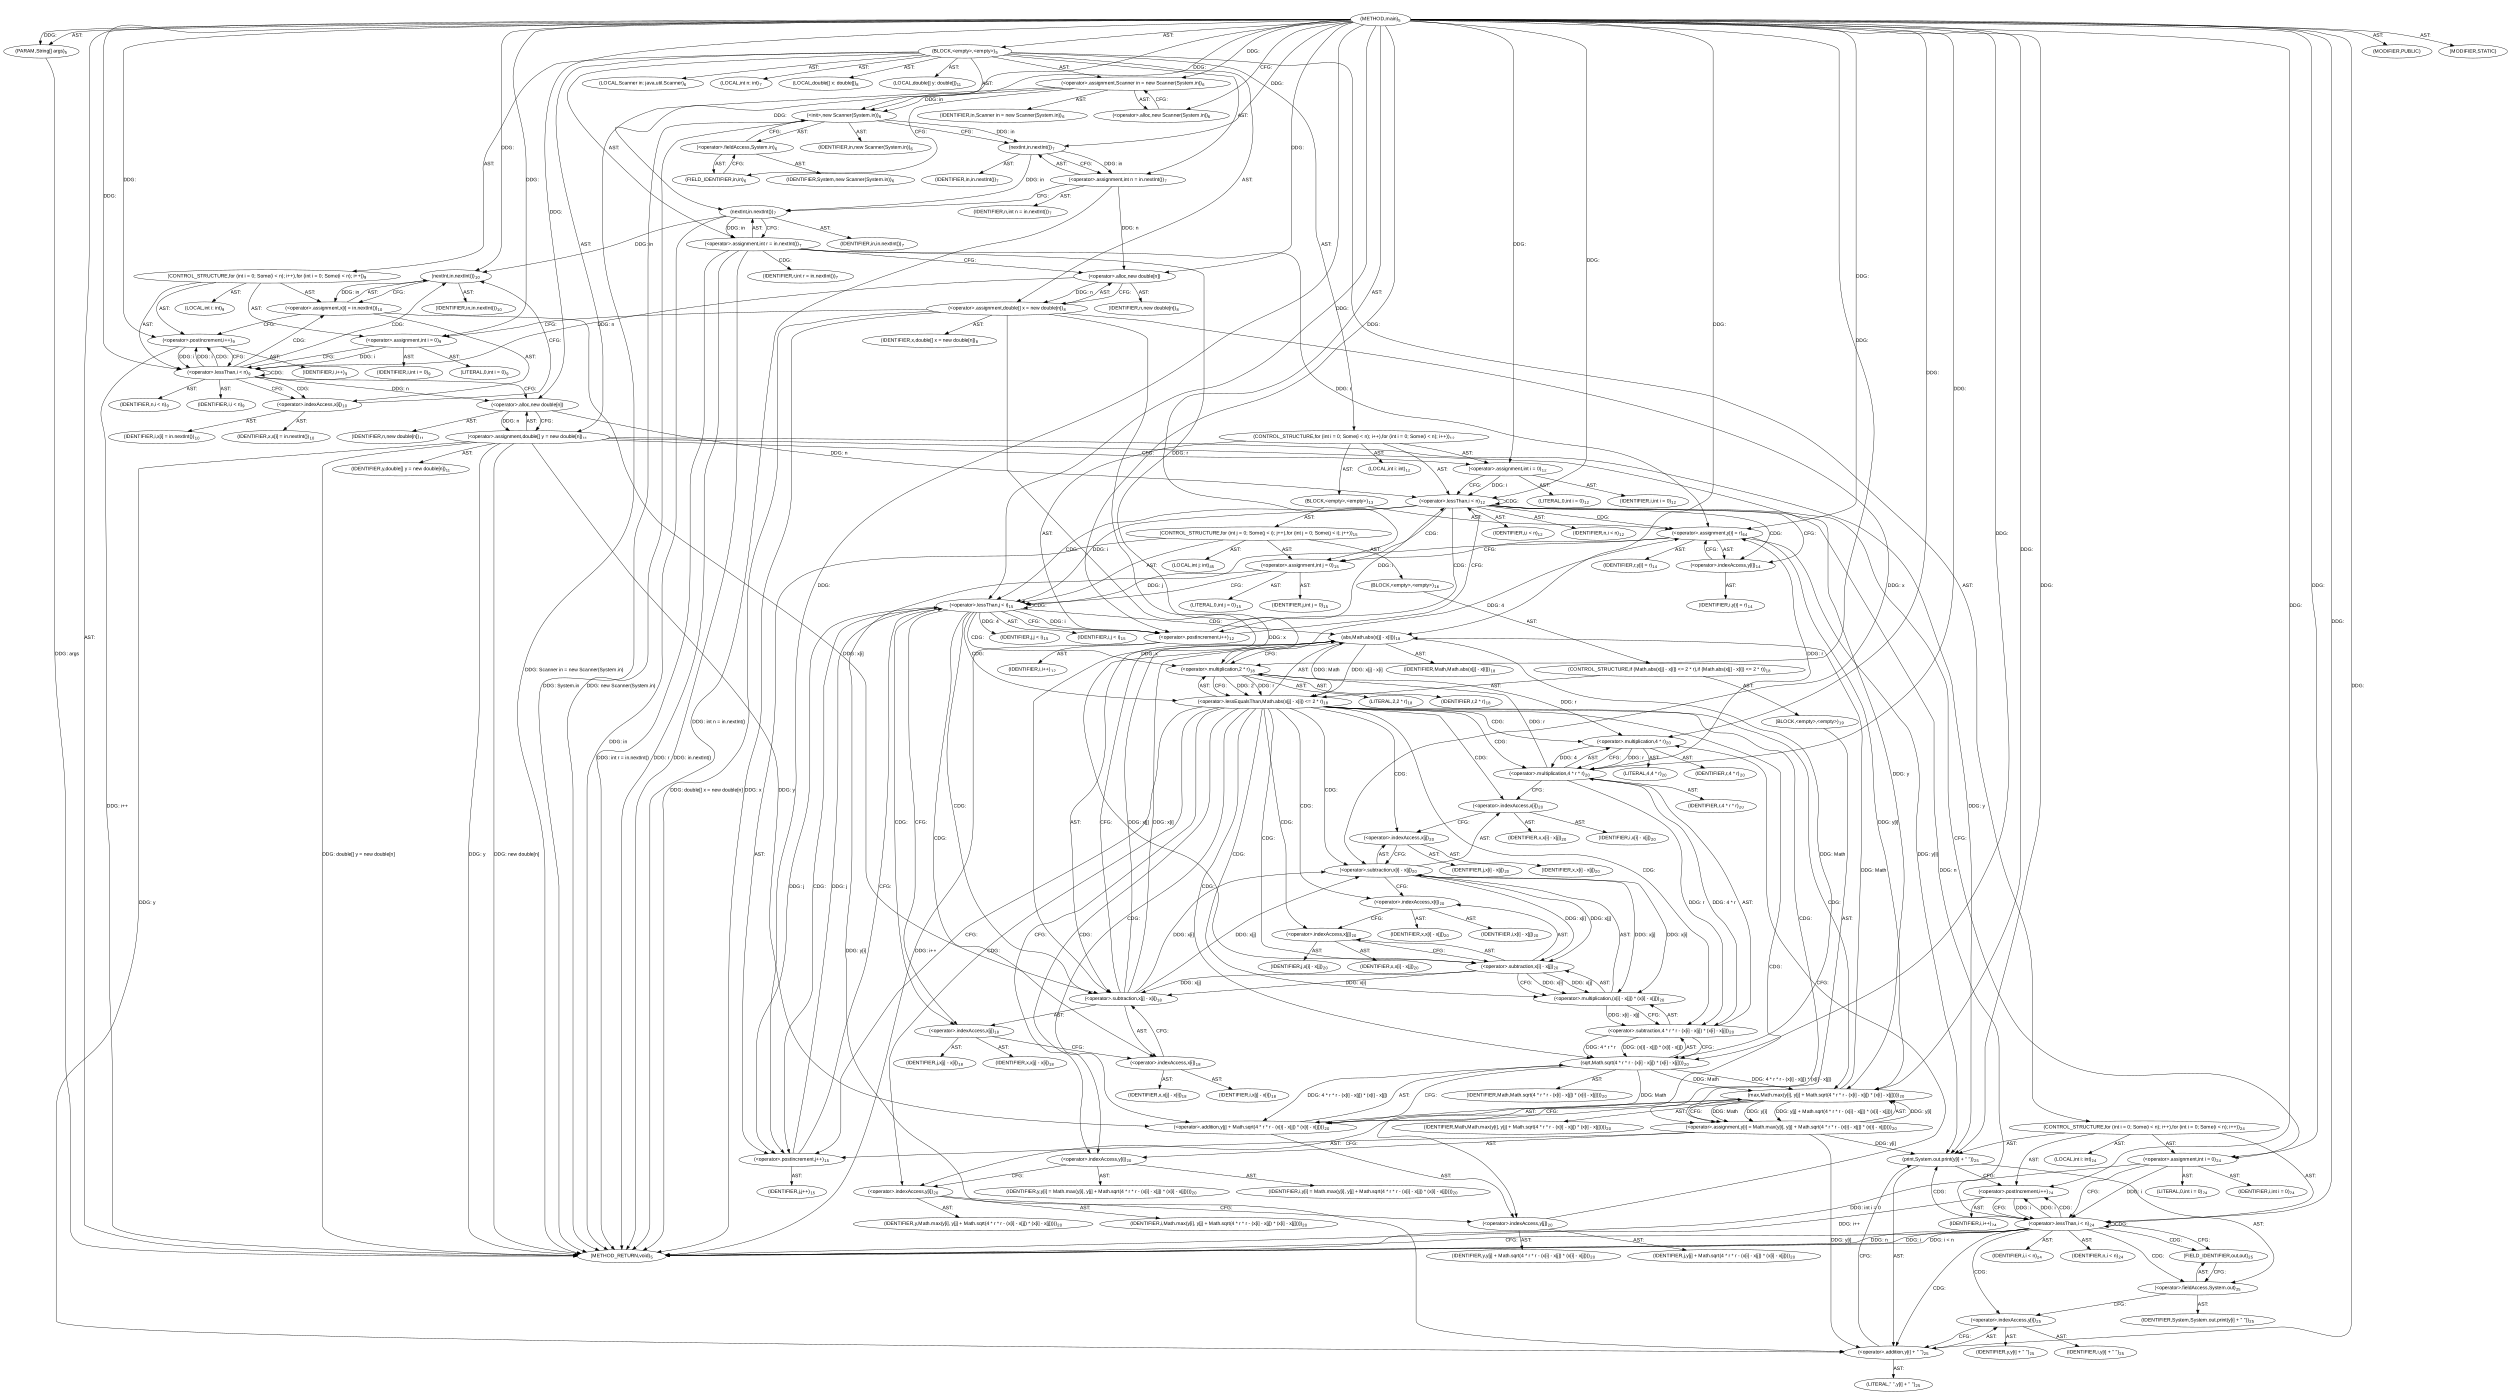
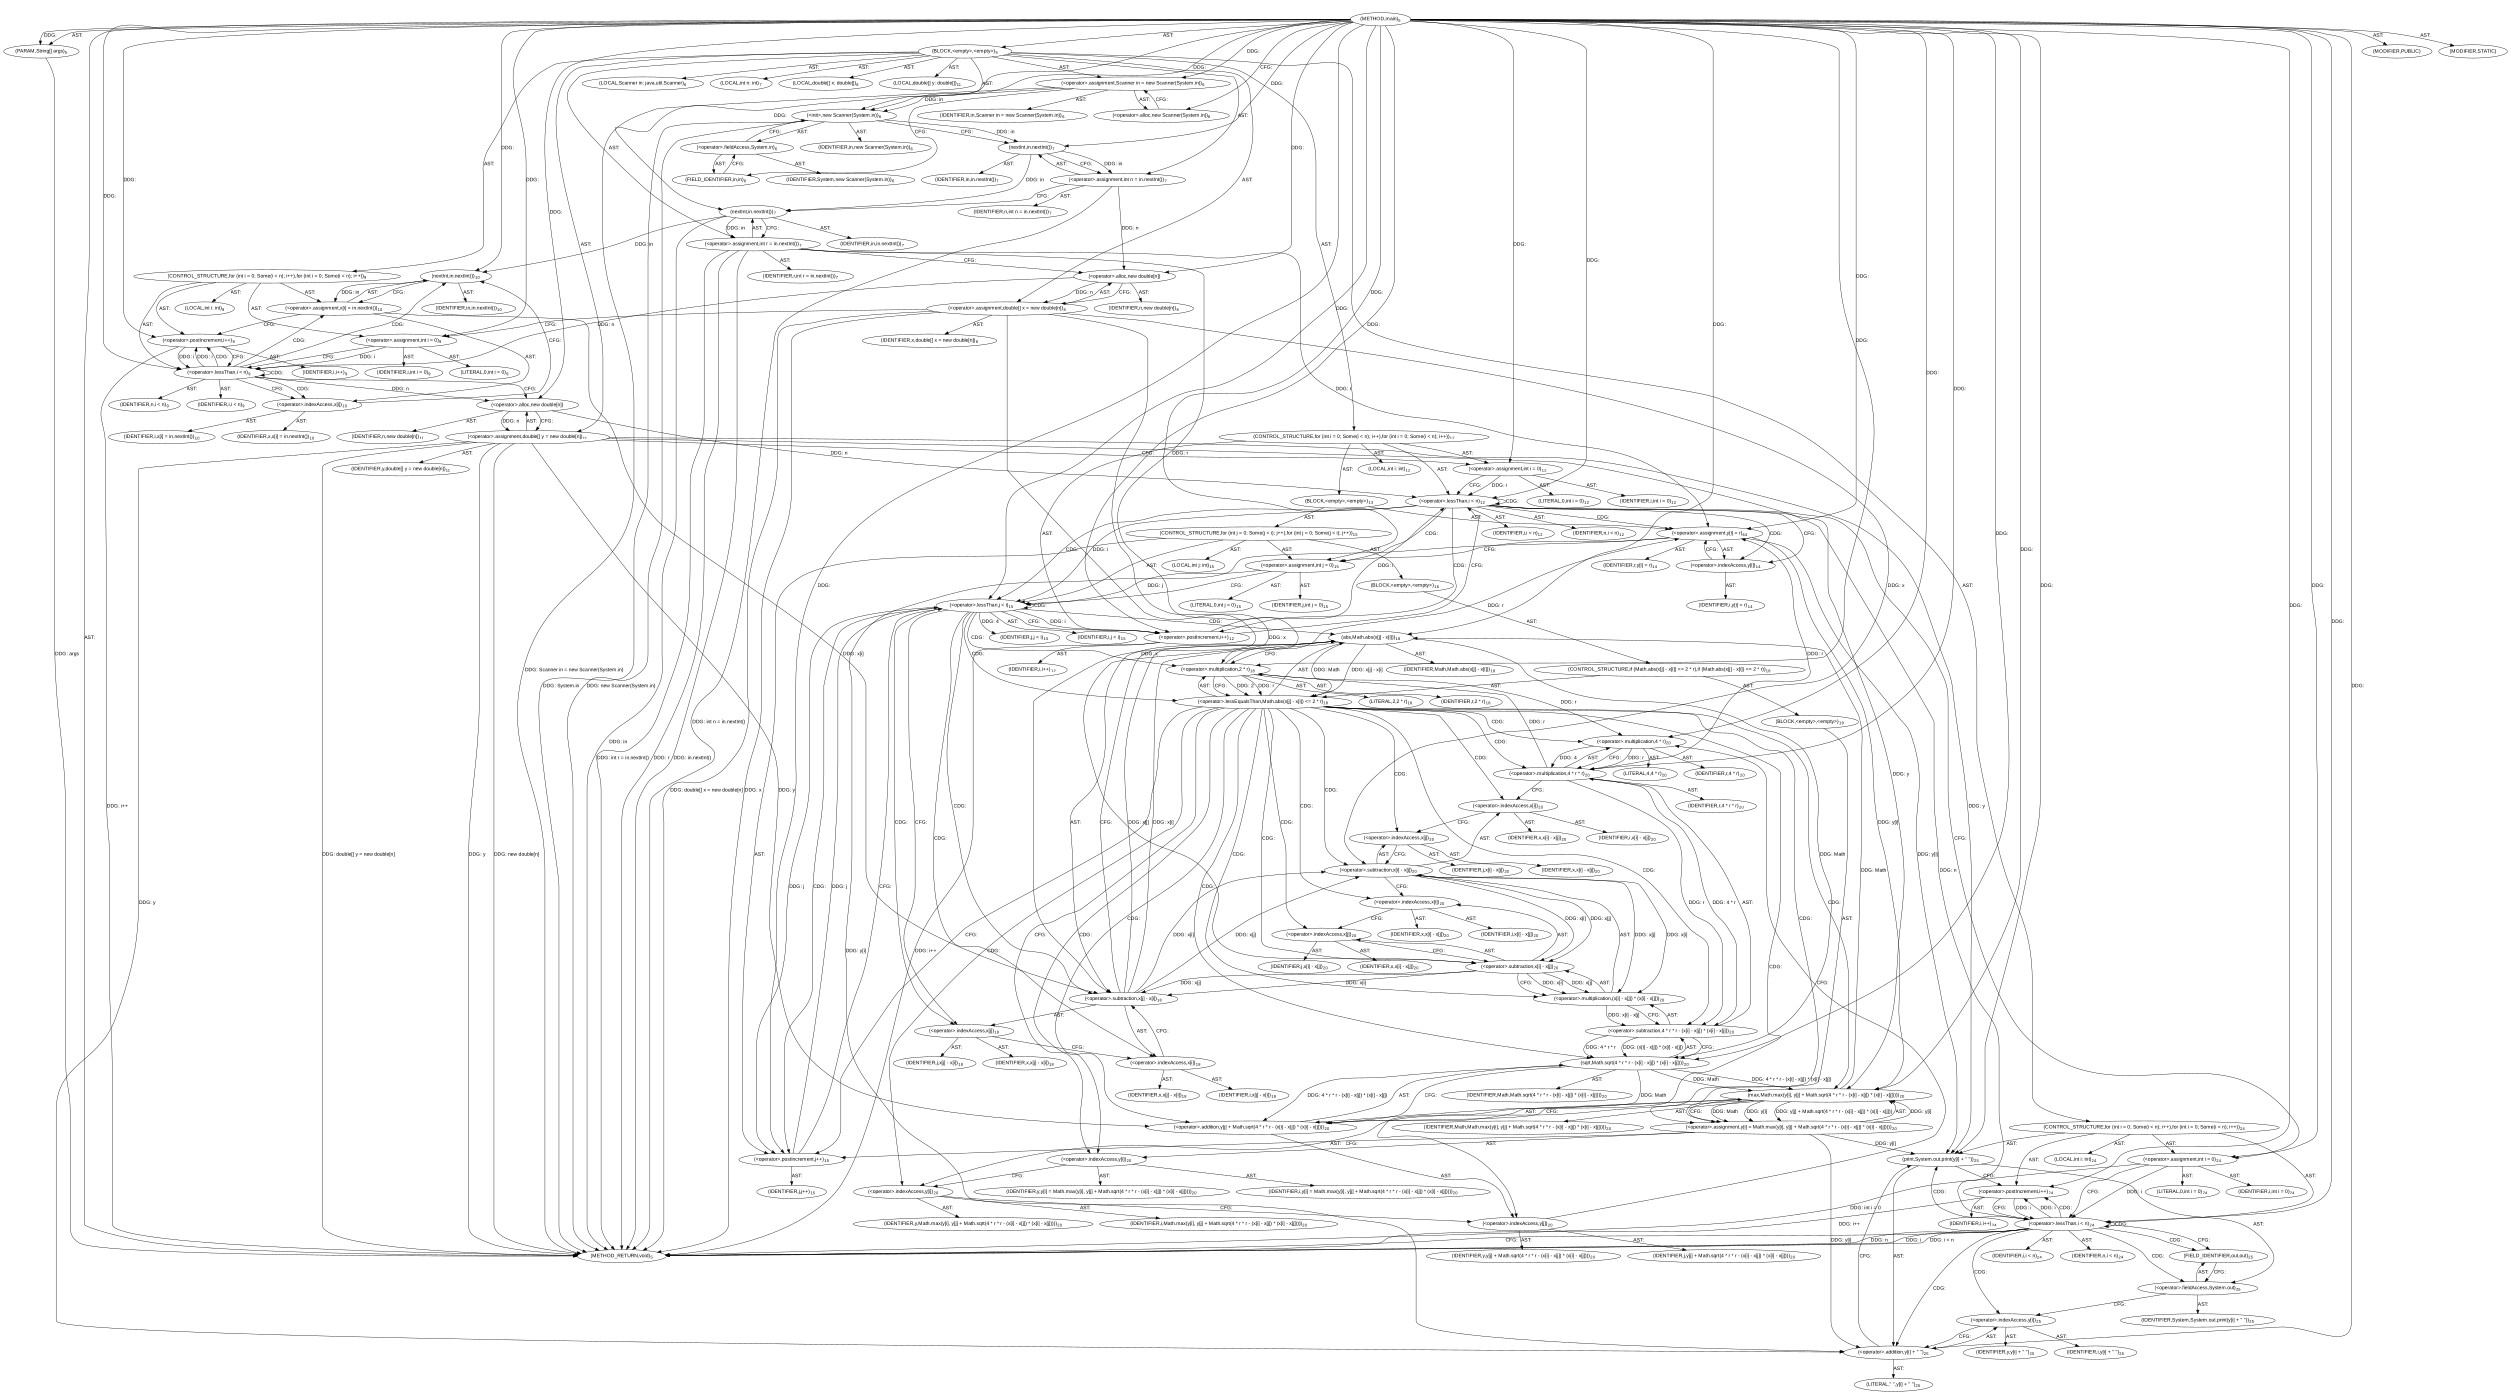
(786, 260) -> (786, 260)
(1378, 292) -> (1378, 292)
(1212, 565) -> (1212, 565)
(1496, 606) -> (1496, 606)
